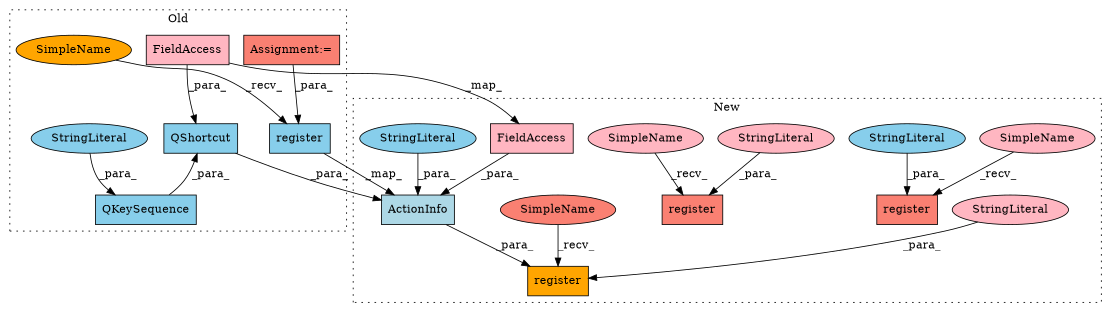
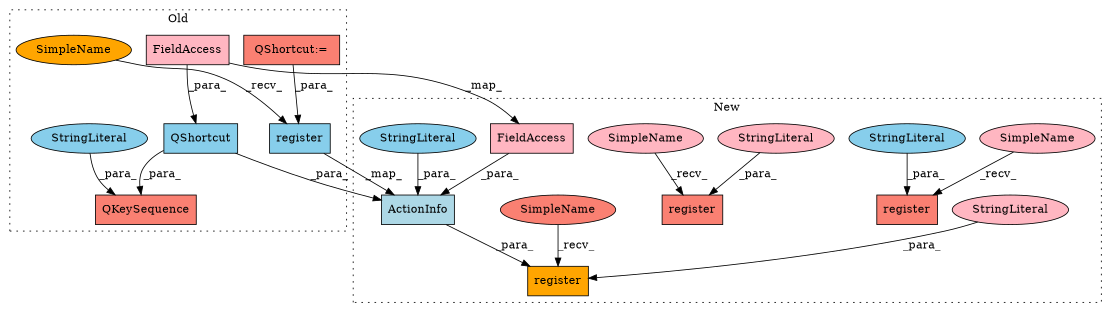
(292, 50) -> (292, 50)
(185, 180) -> (146, 165)
(146, 210) -> (146, 210)
